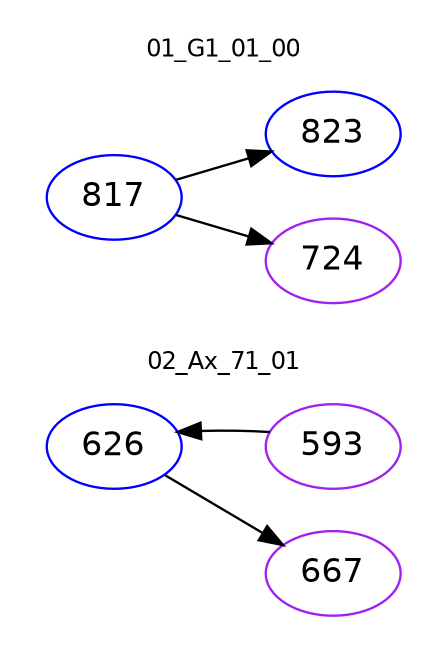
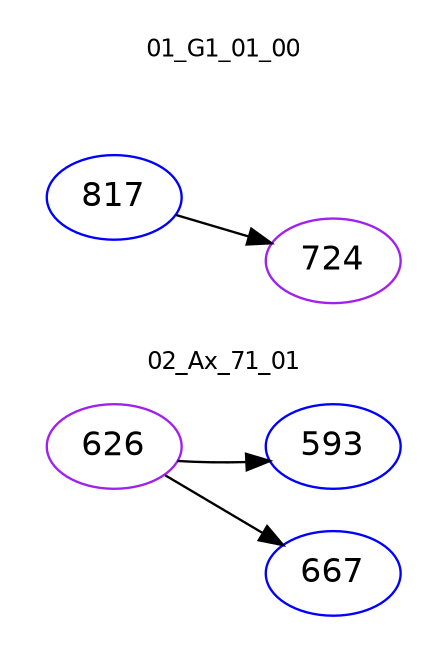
(333, 134) -> none
(236, 431) -> (212, 462)
(114, 446) -> (114, 446)
(333, 446) -> (333, 446)
(333, 573) -> (333, 573)
